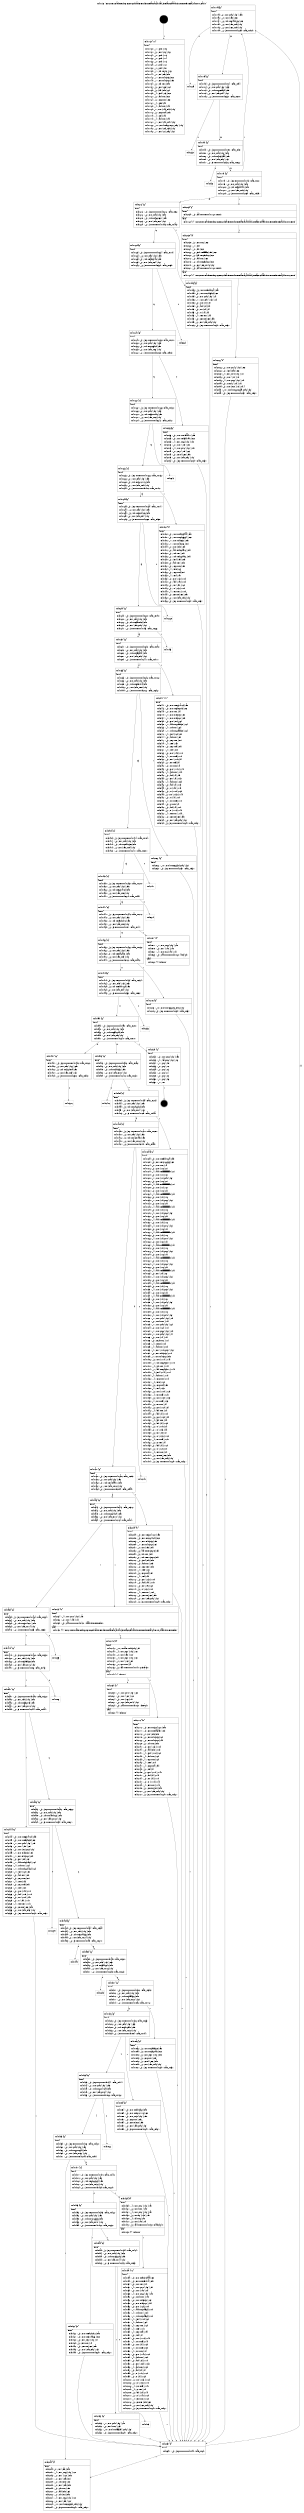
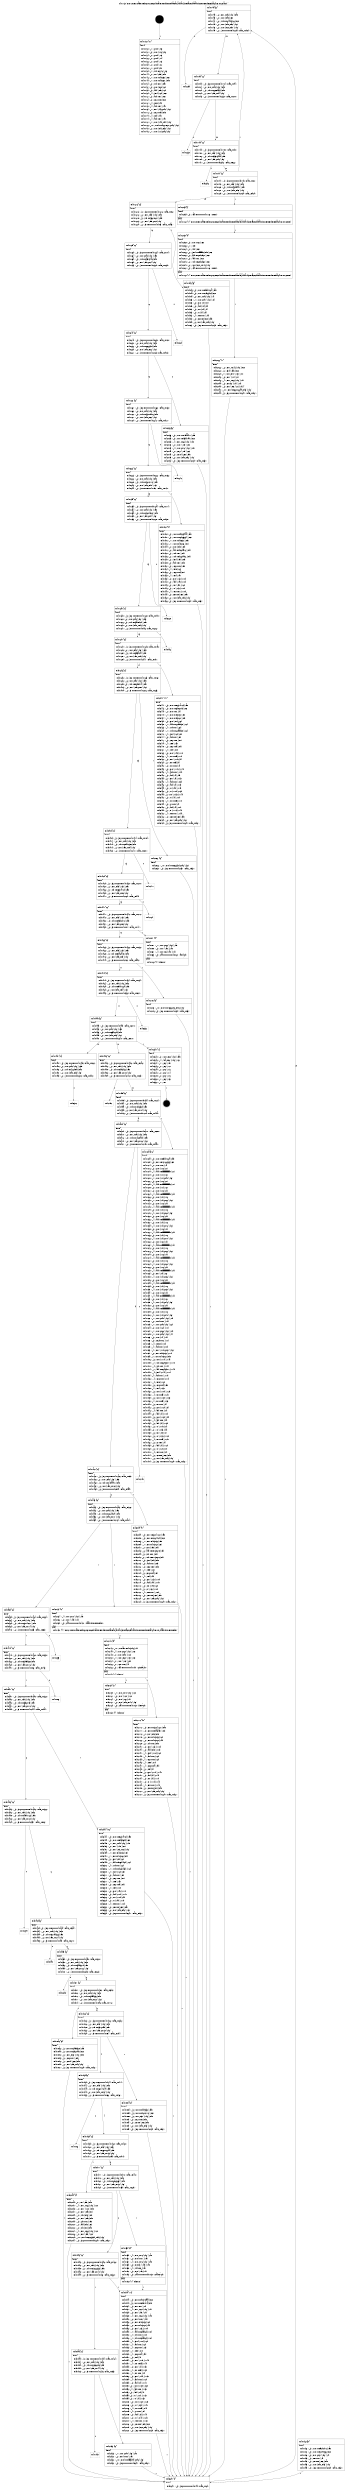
(91, 2276) -> (115, 2284)
(127, 2466) -> (68, 2401)
